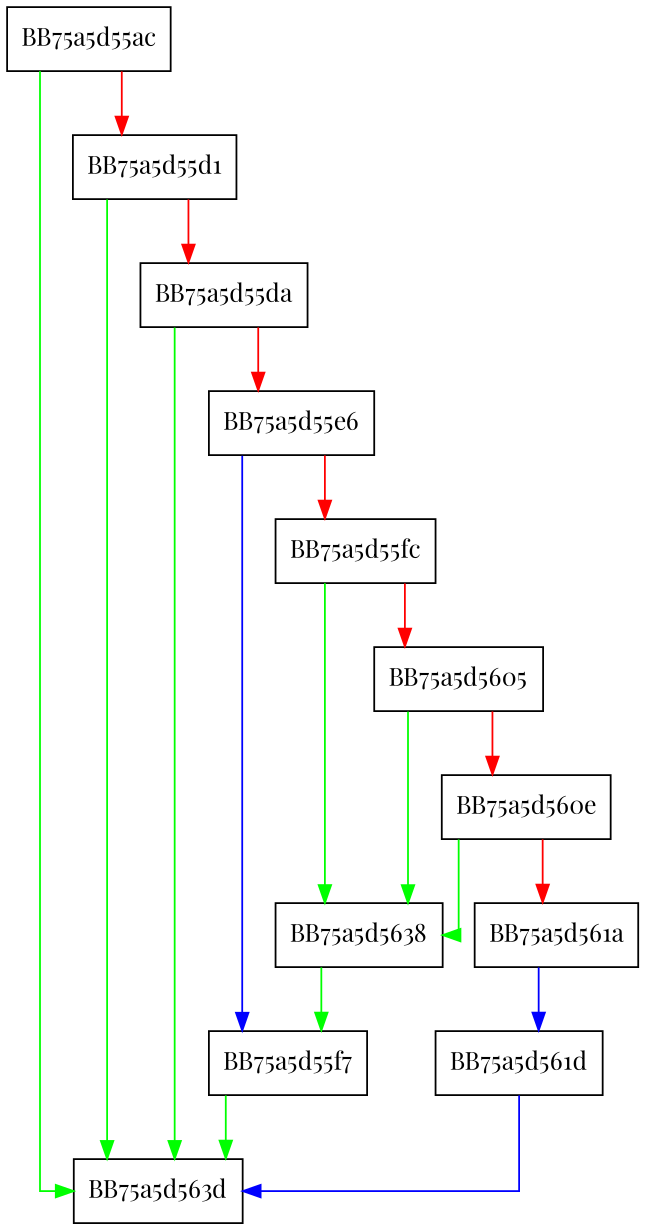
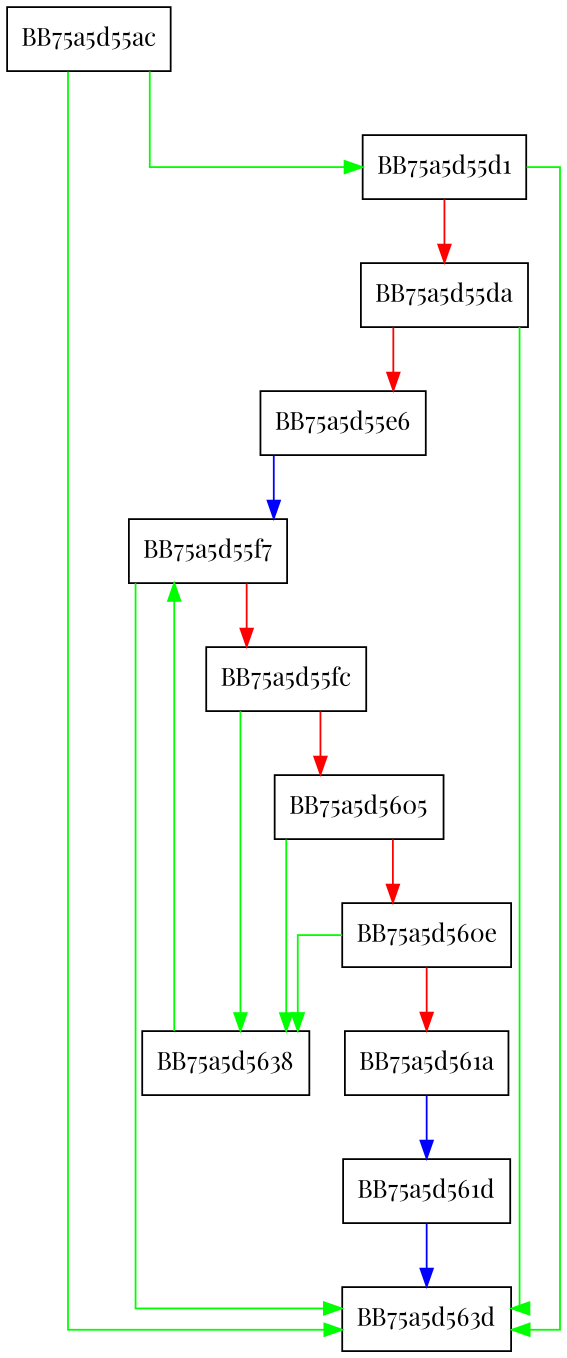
(122, 94) -> (199, 167)
(325, 478) -> (247, 606)
